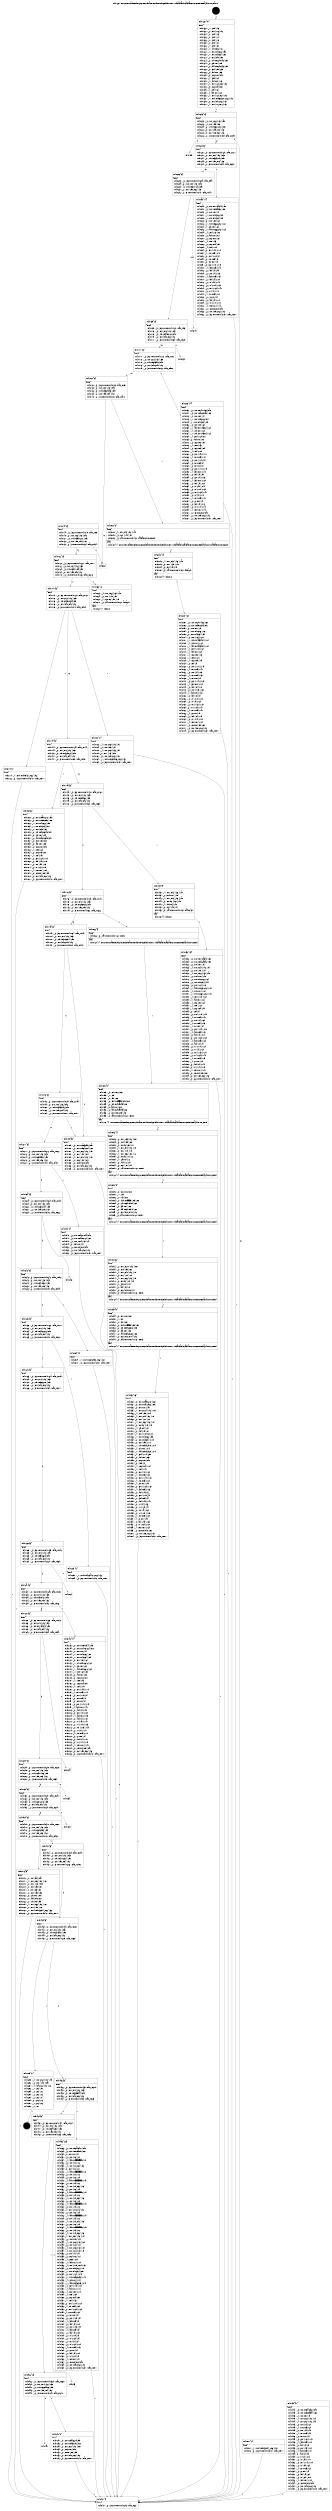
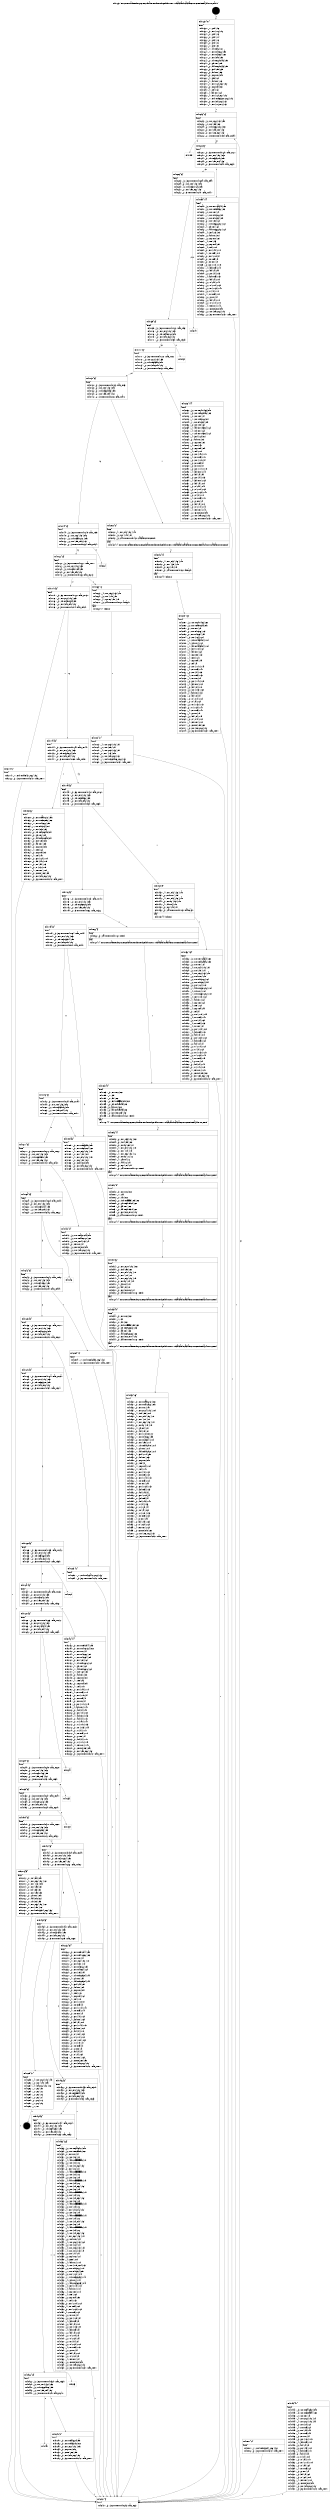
(104, 481) -> (85, 461)
(89, 672) -> (112, 673)
(74, 919) -> none
none -> (81, 2006)
